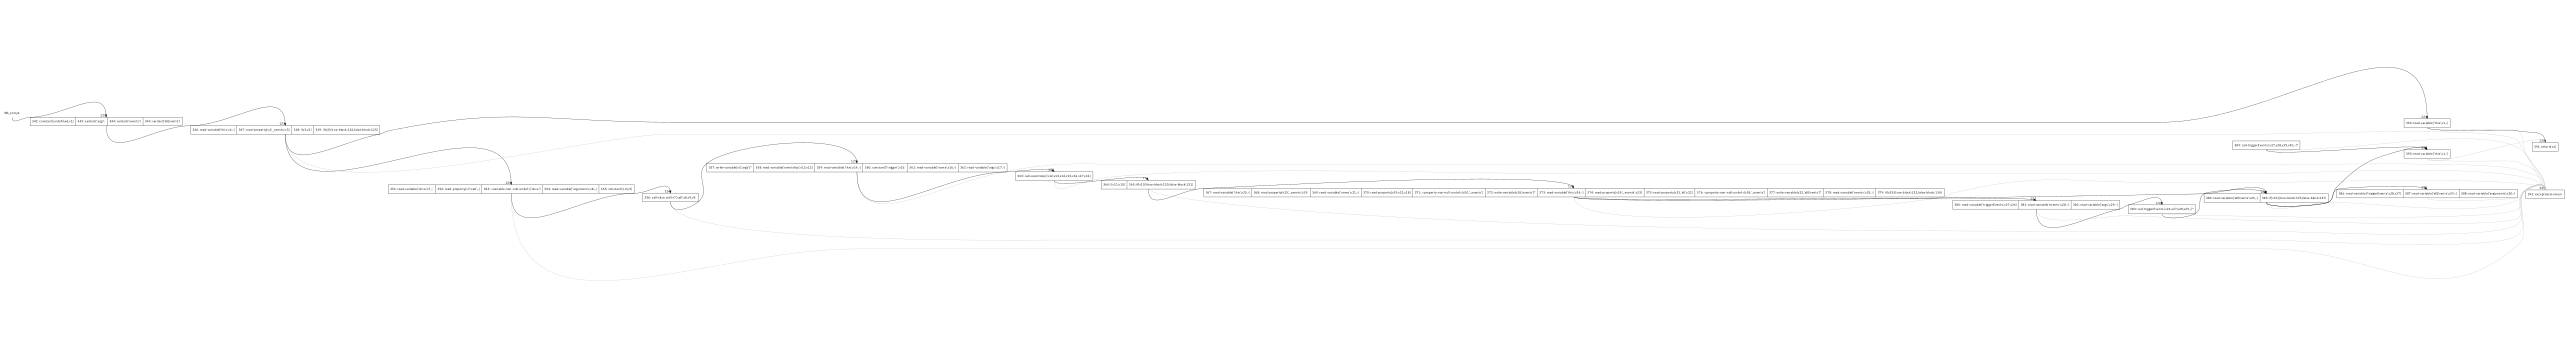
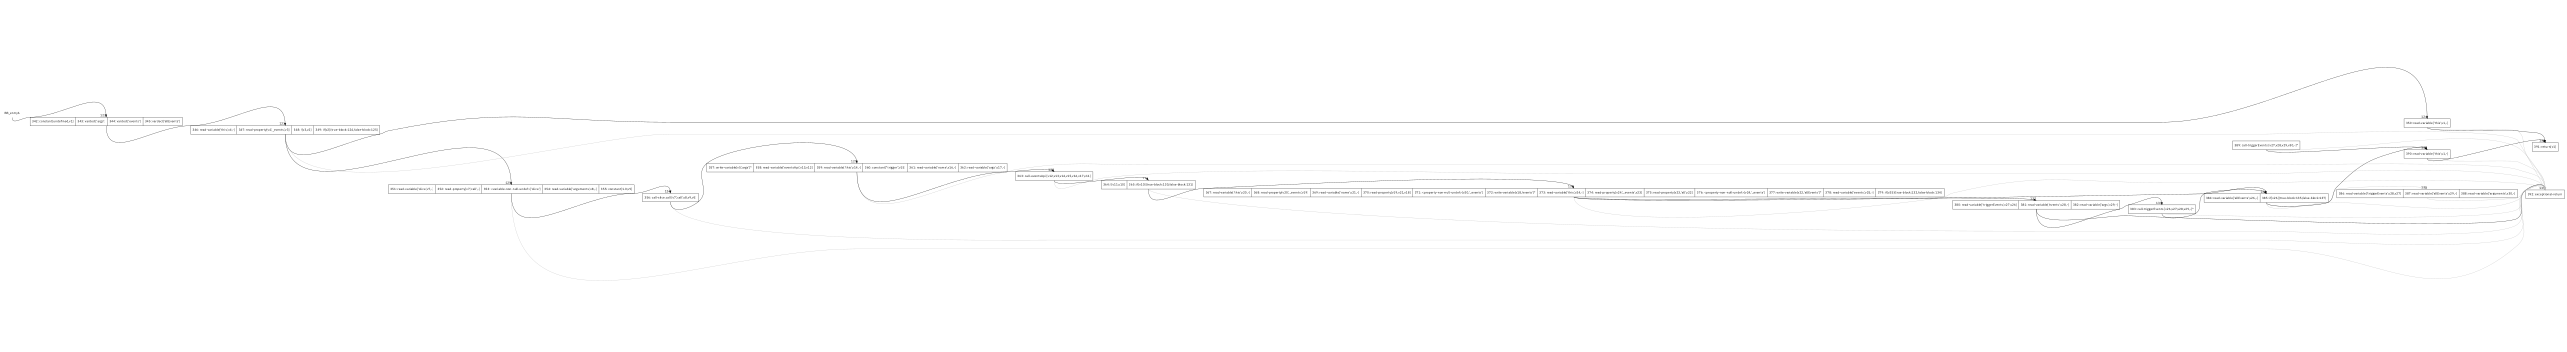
(2485, 151) -> (2485, 151)
(2341, 189) -> (2341, 189)
(2301, 222) -> (2301, 222)
